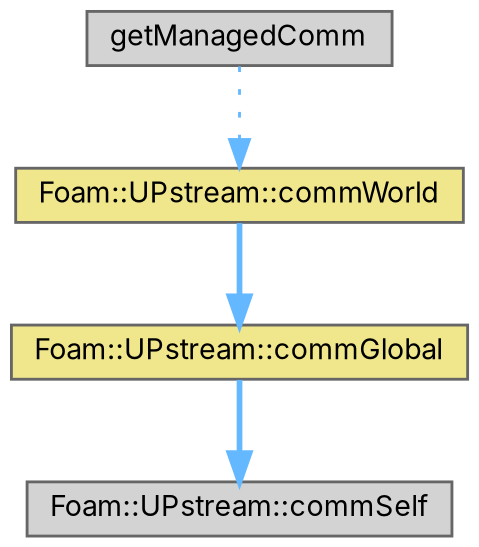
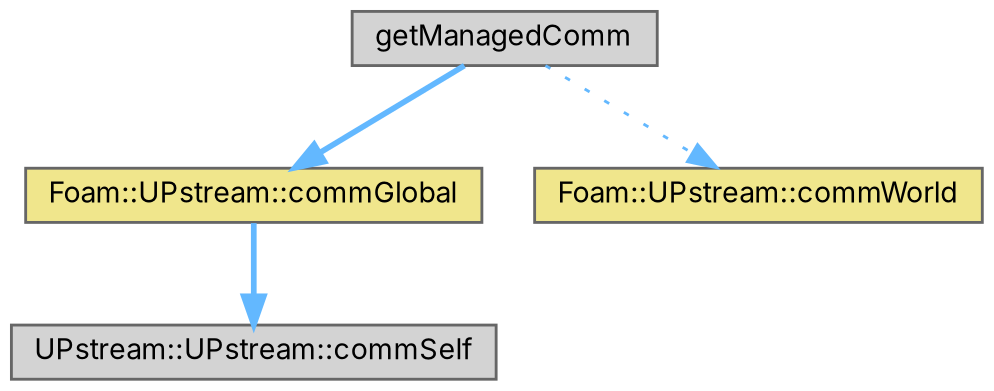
(240, 260) -> (392, 109)
(240, 509) -> (254, 352)
